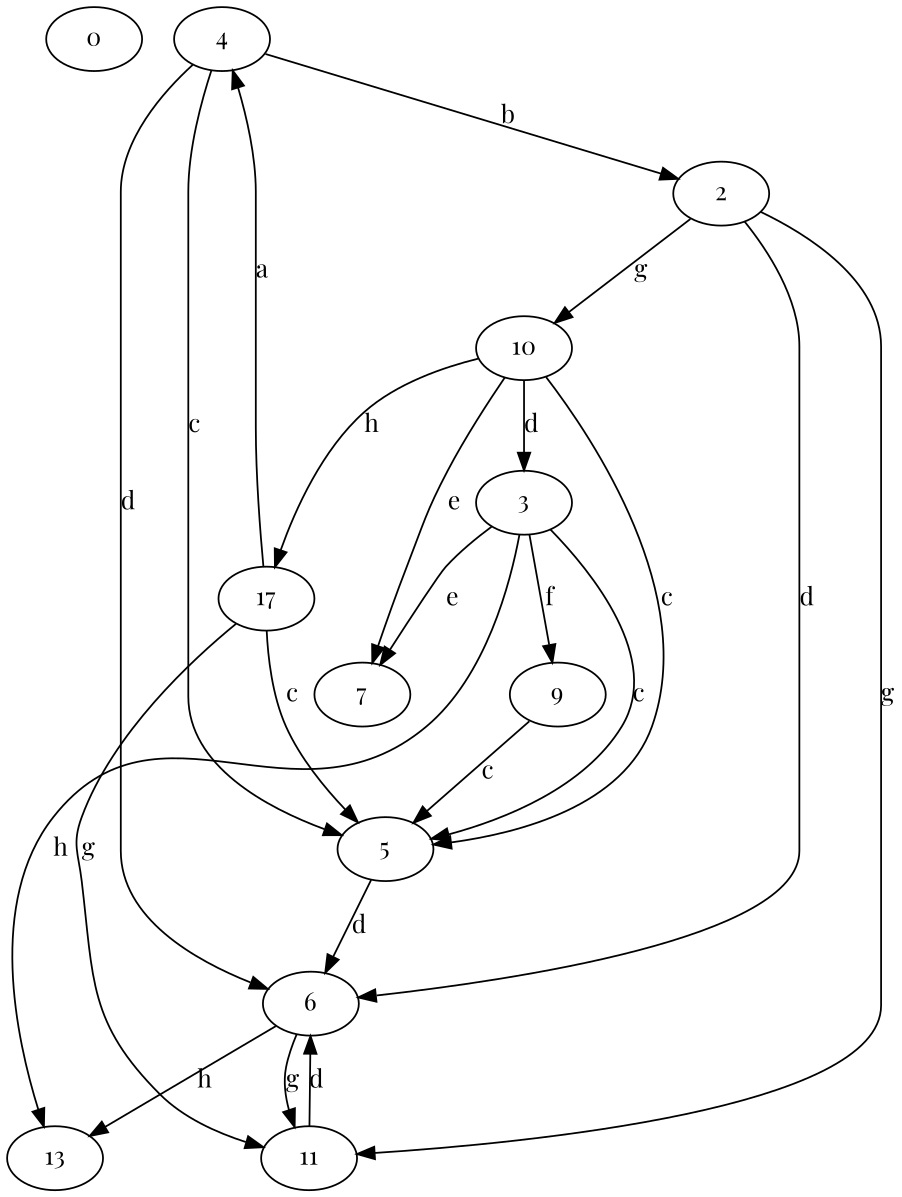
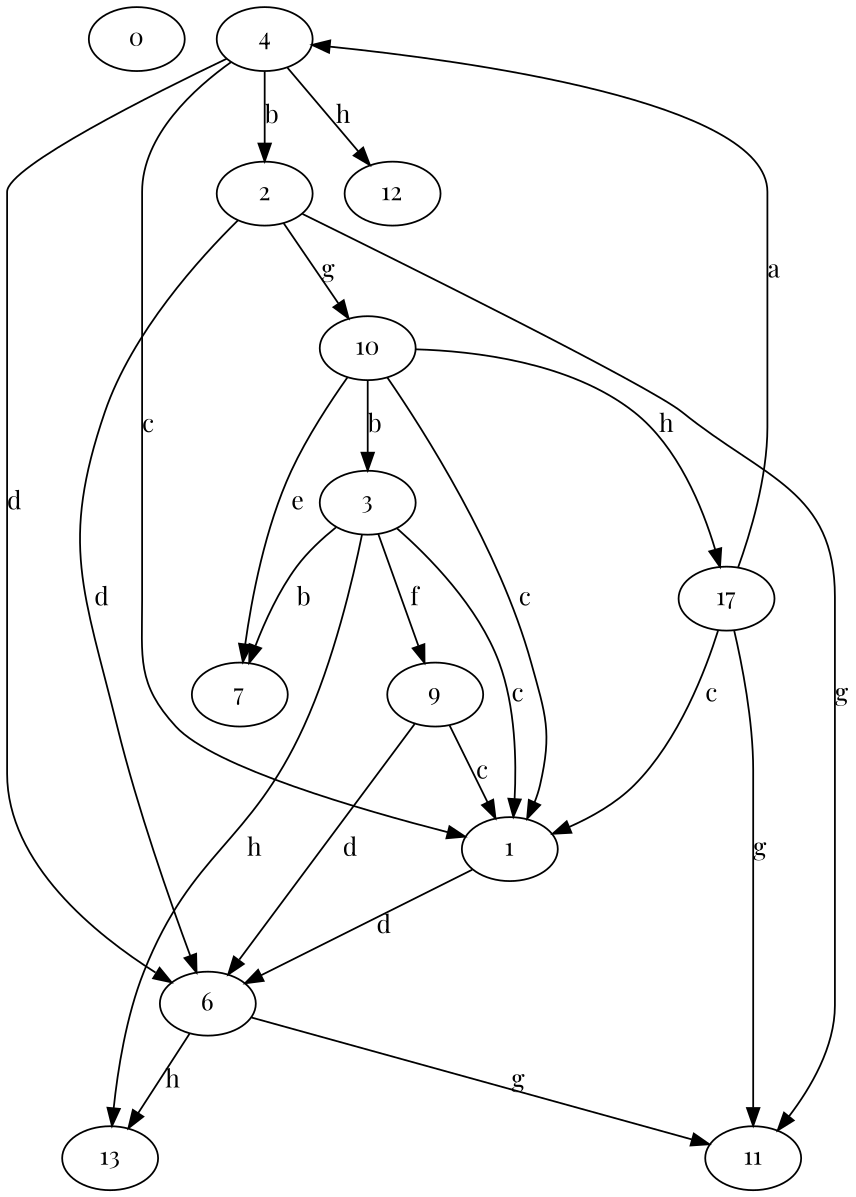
none -> (393, 194)
(532, 425) -> (376, 425)
(452, 599) -> (305, 599)
(385, 849) -> (510, 849)
(310, 1090) -> (327, 842)
